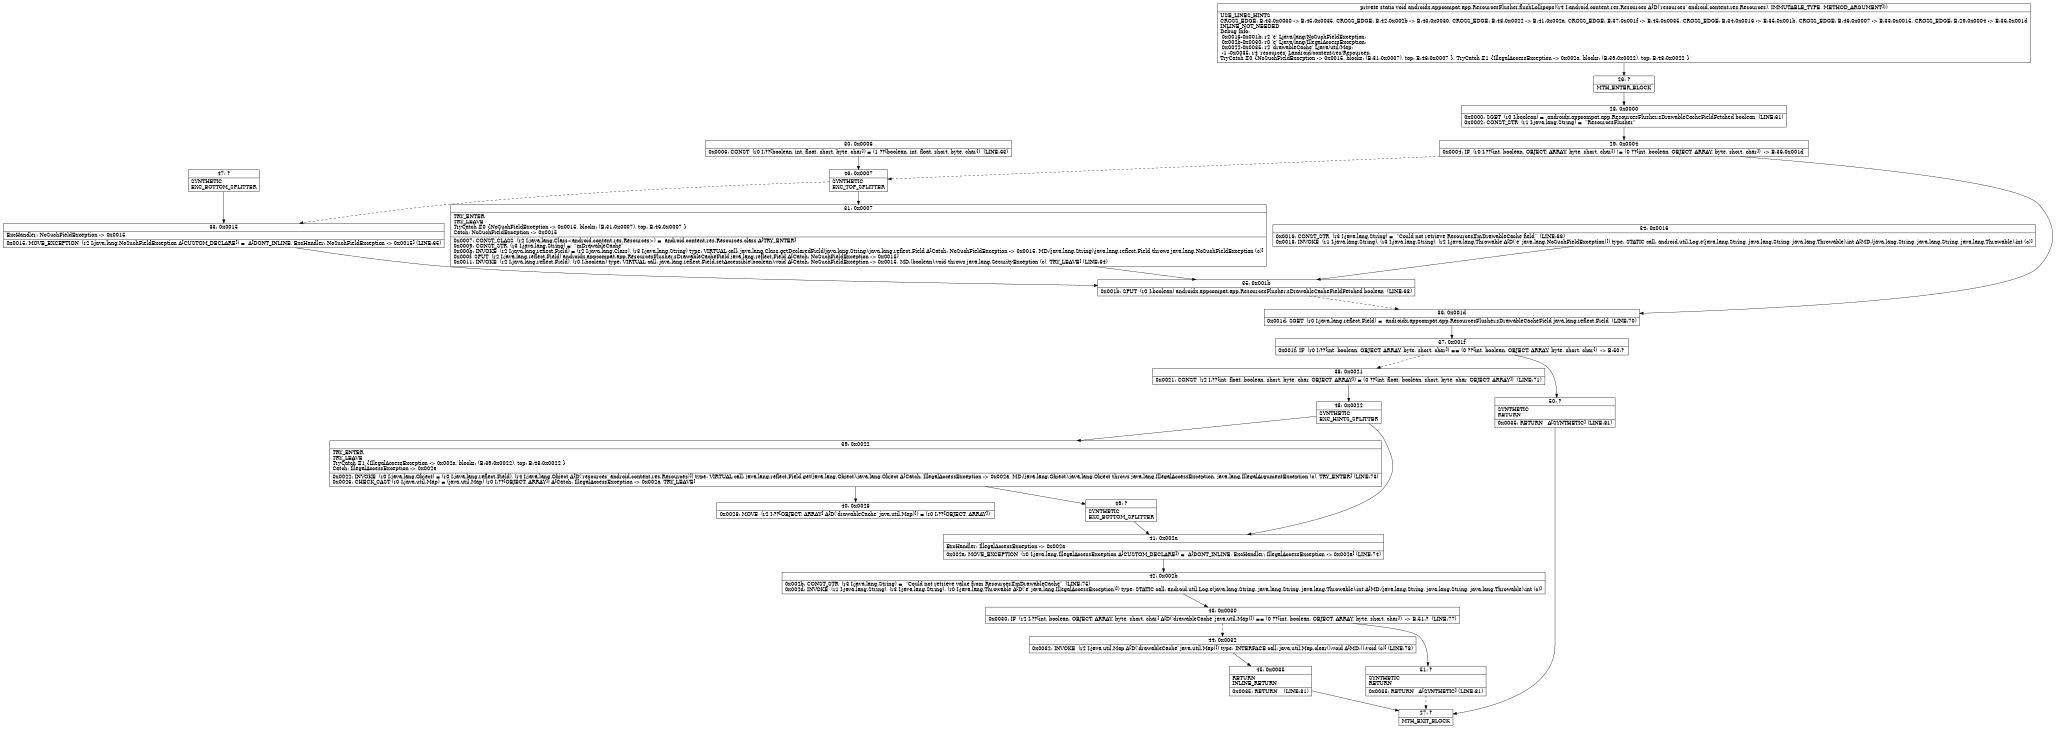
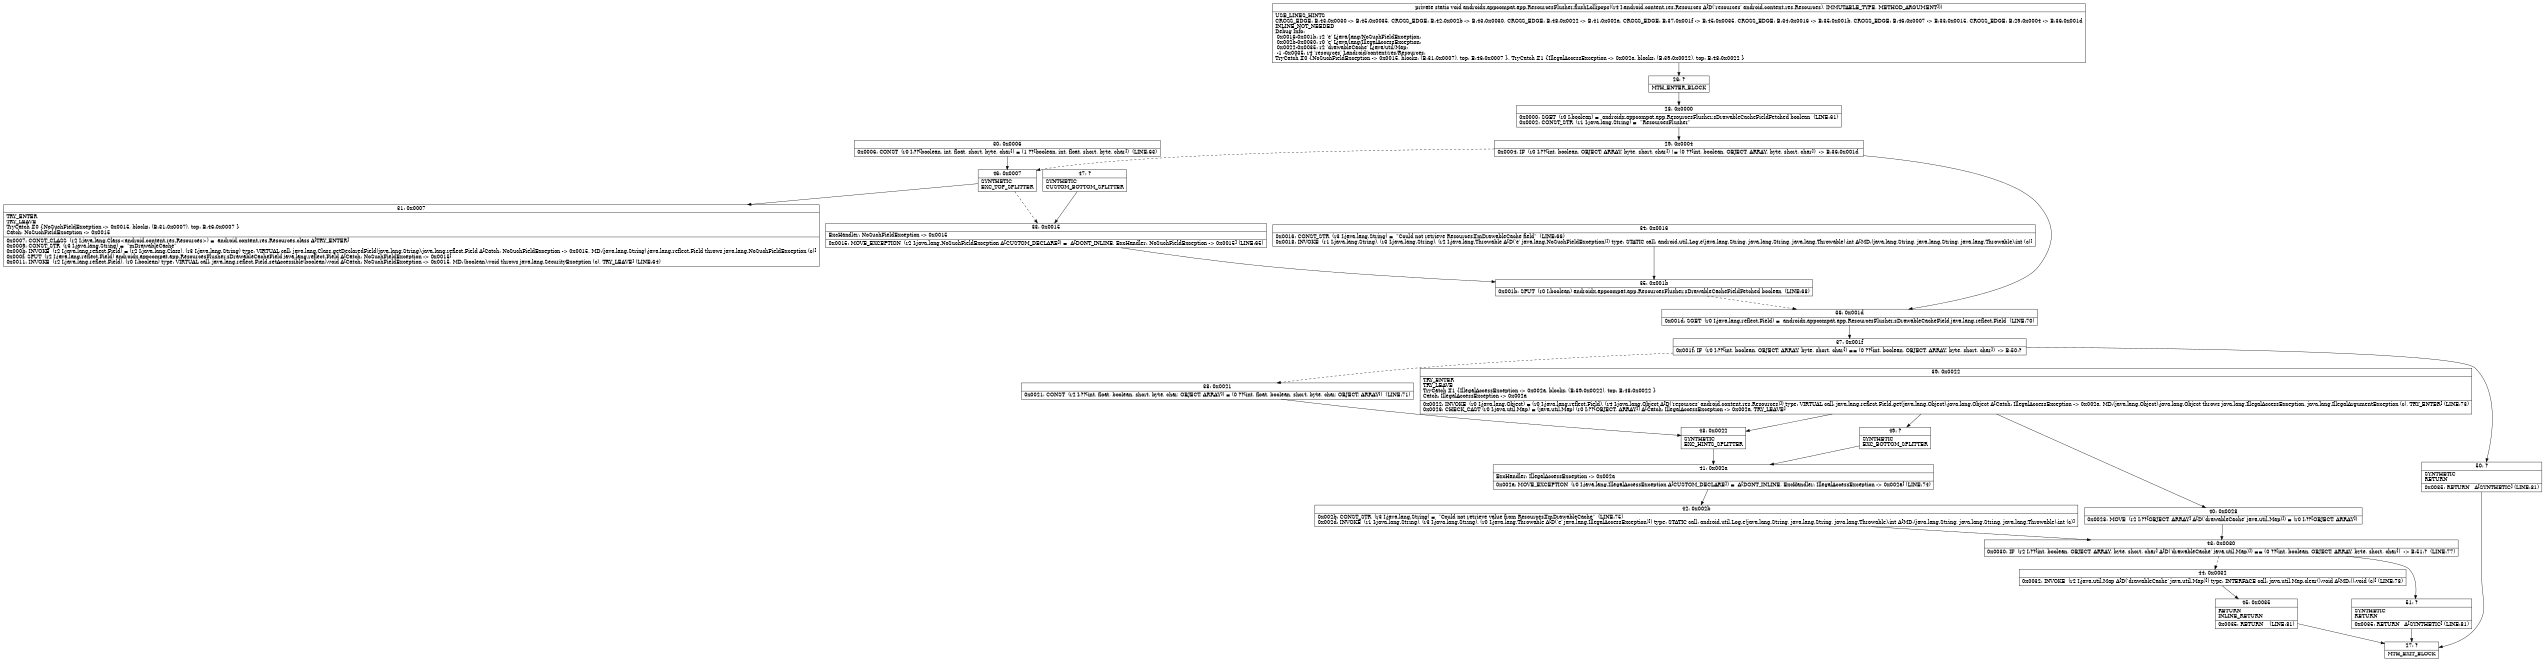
(224, 187) -> (1085, 187)
(1143, 273) -> none
(1199, 428) -> (1791, 422)
none -> (2222, 530)
(1426, 701) -> (2412, 634)
